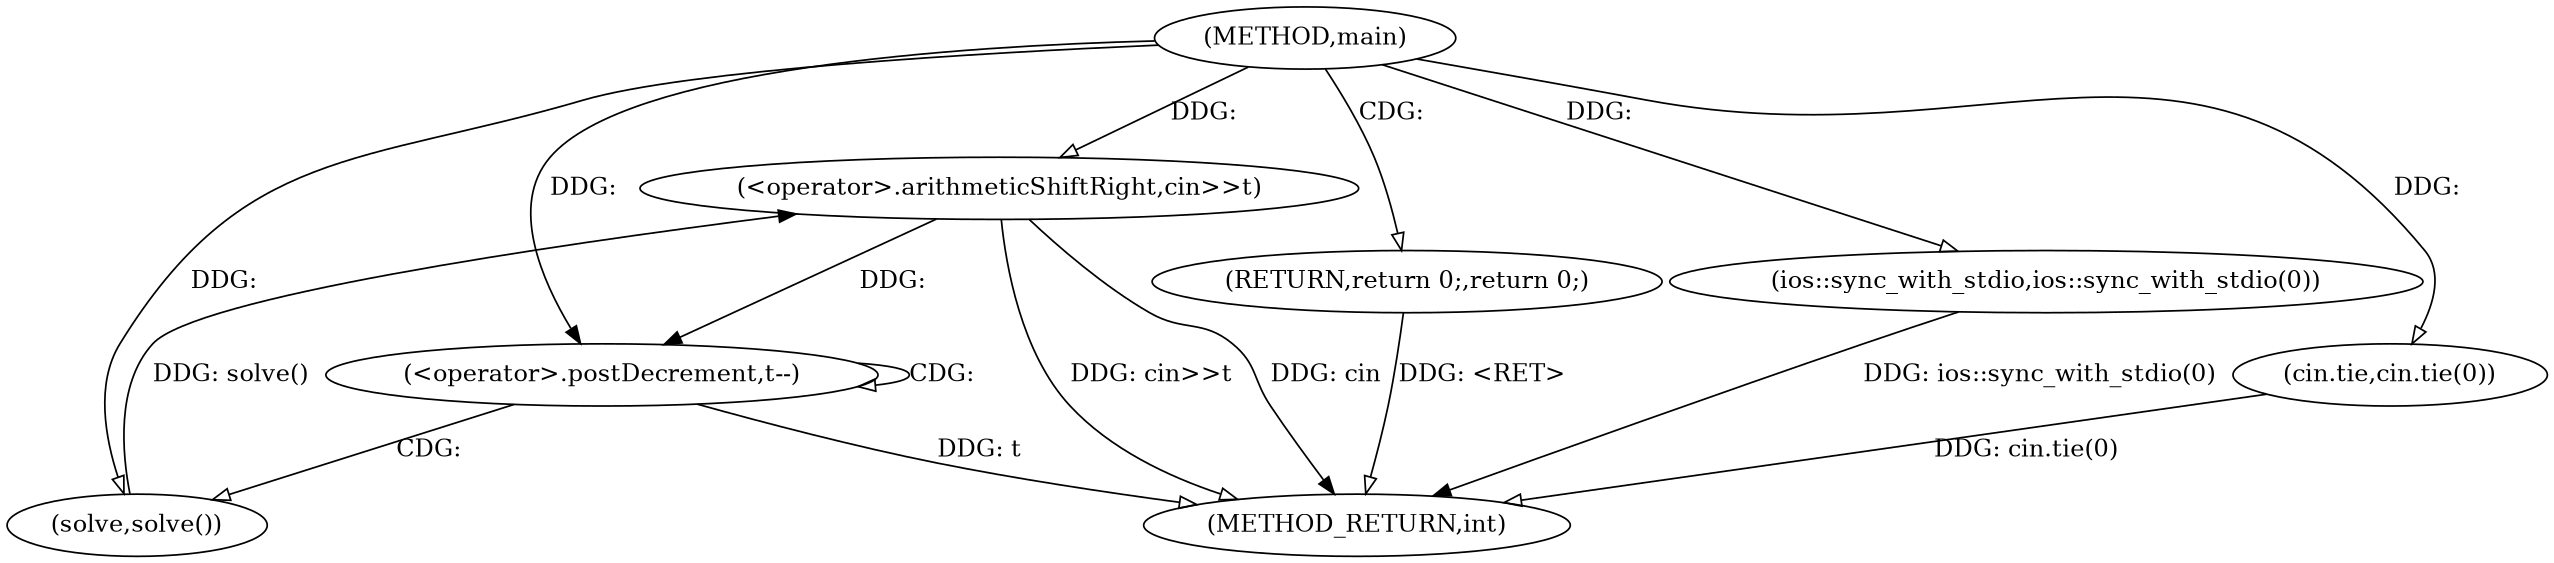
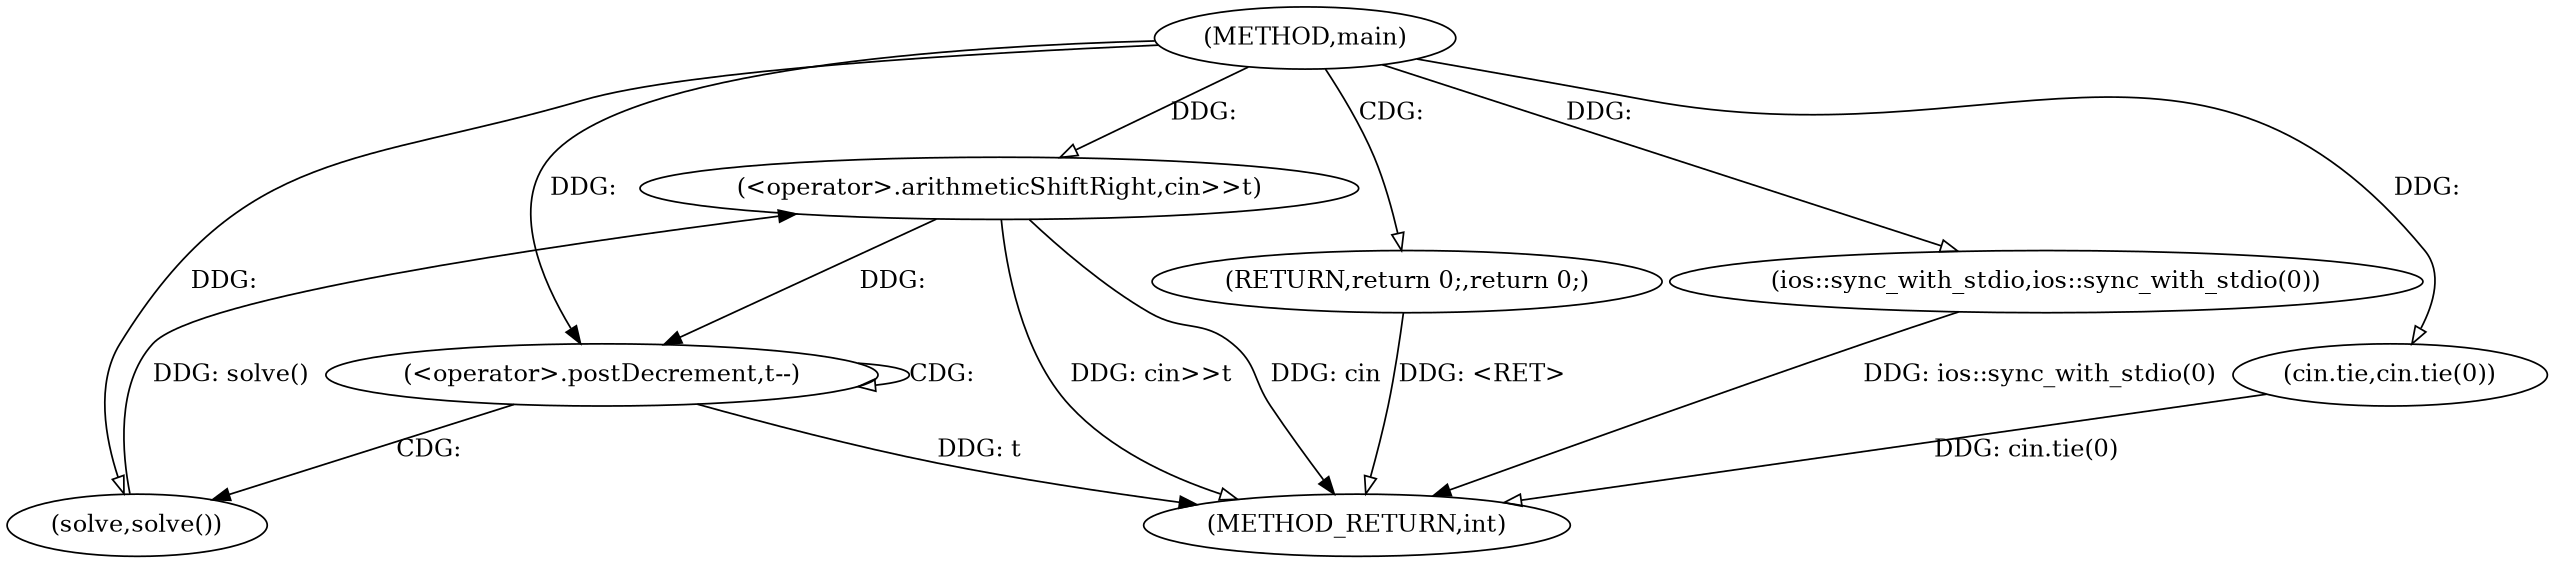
(371, 449) -> (371, 449)
(936, 463) -> (936, 463)
